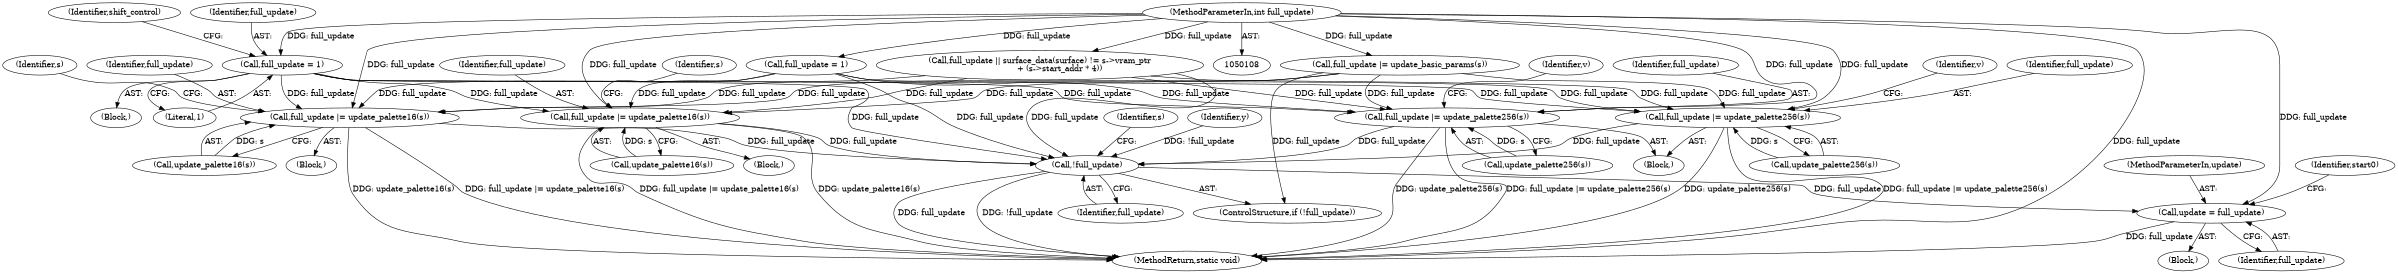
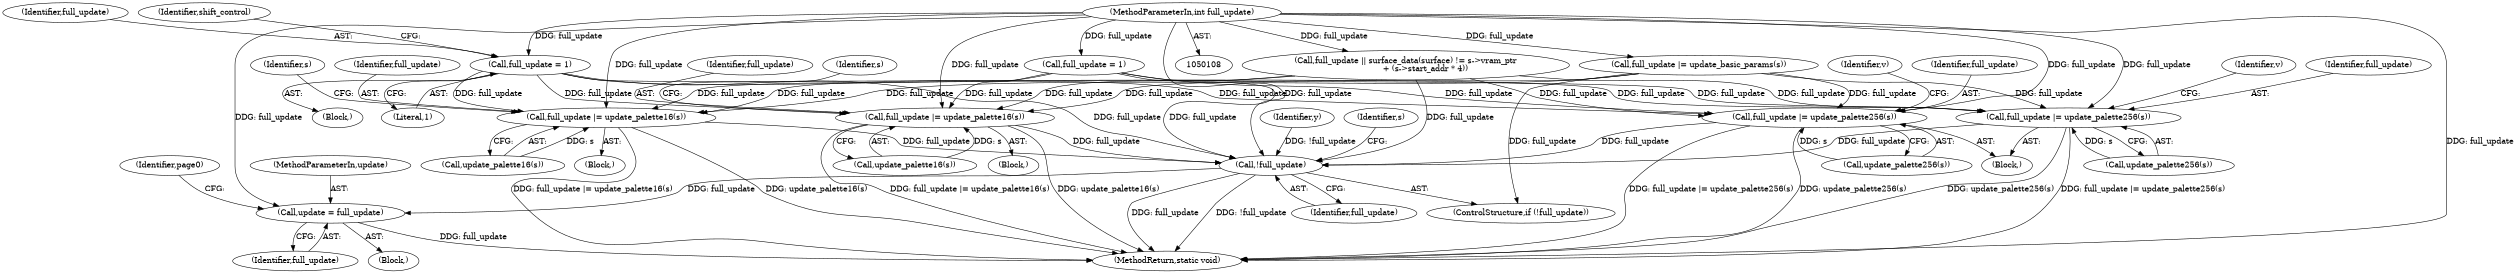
none -> (1199, 86)
(2345, 166) -> (170, 166)
